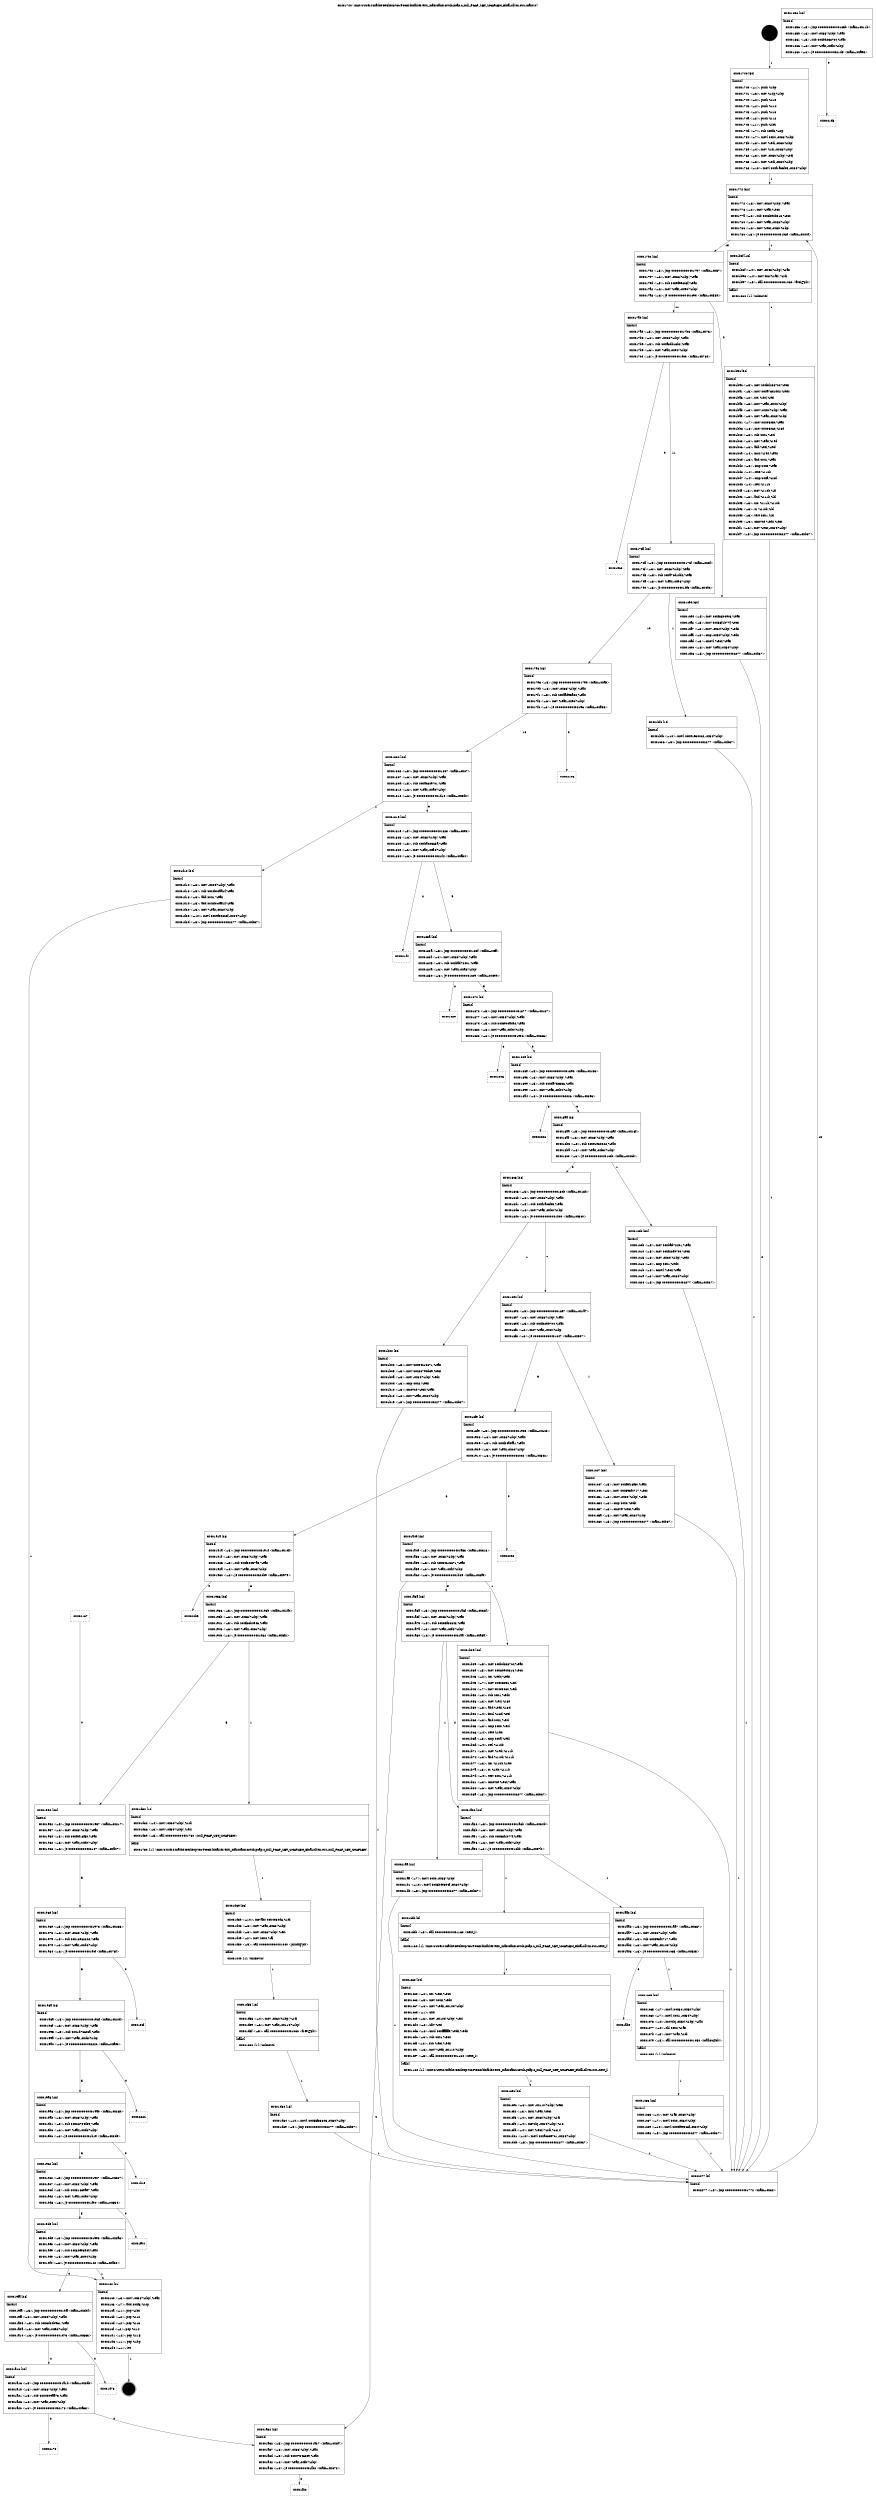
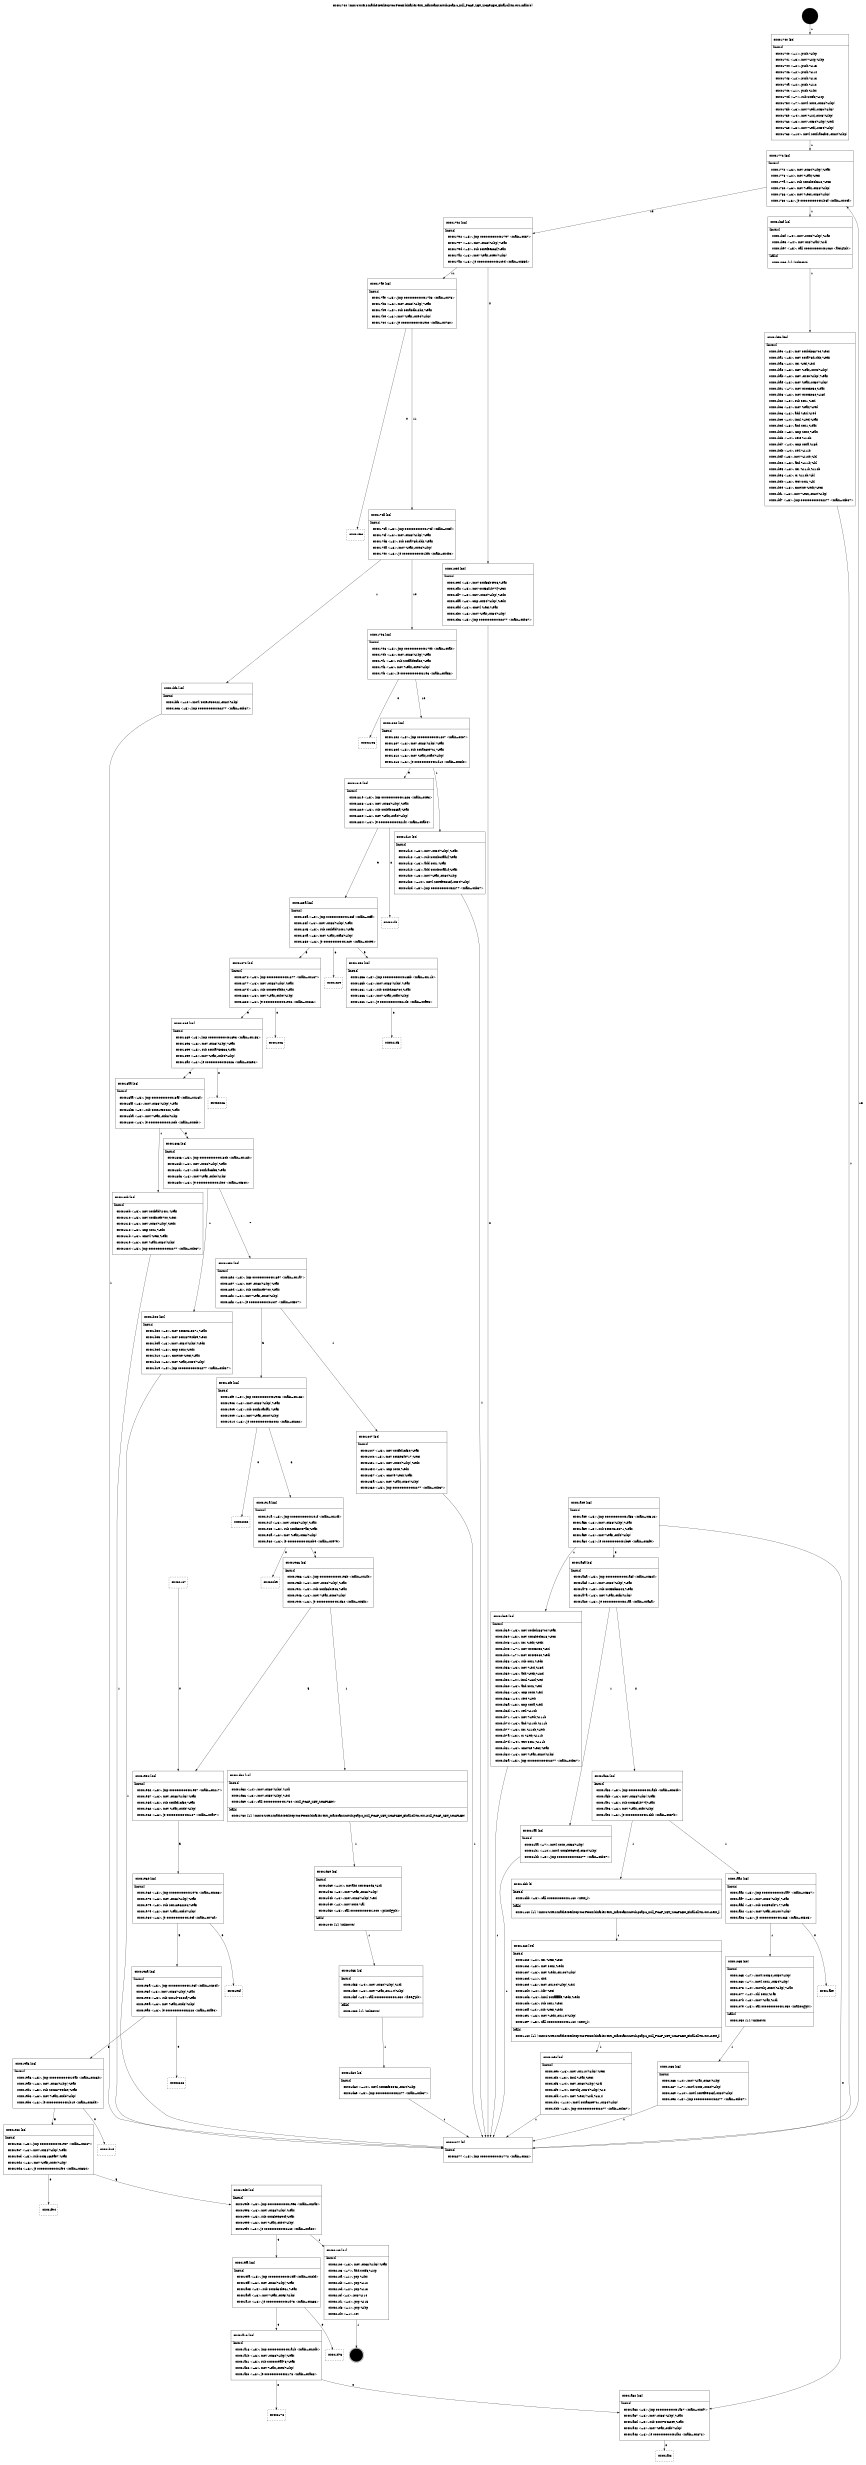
none -> (362, 952)
(29, 1569) -> (480, 1513)
